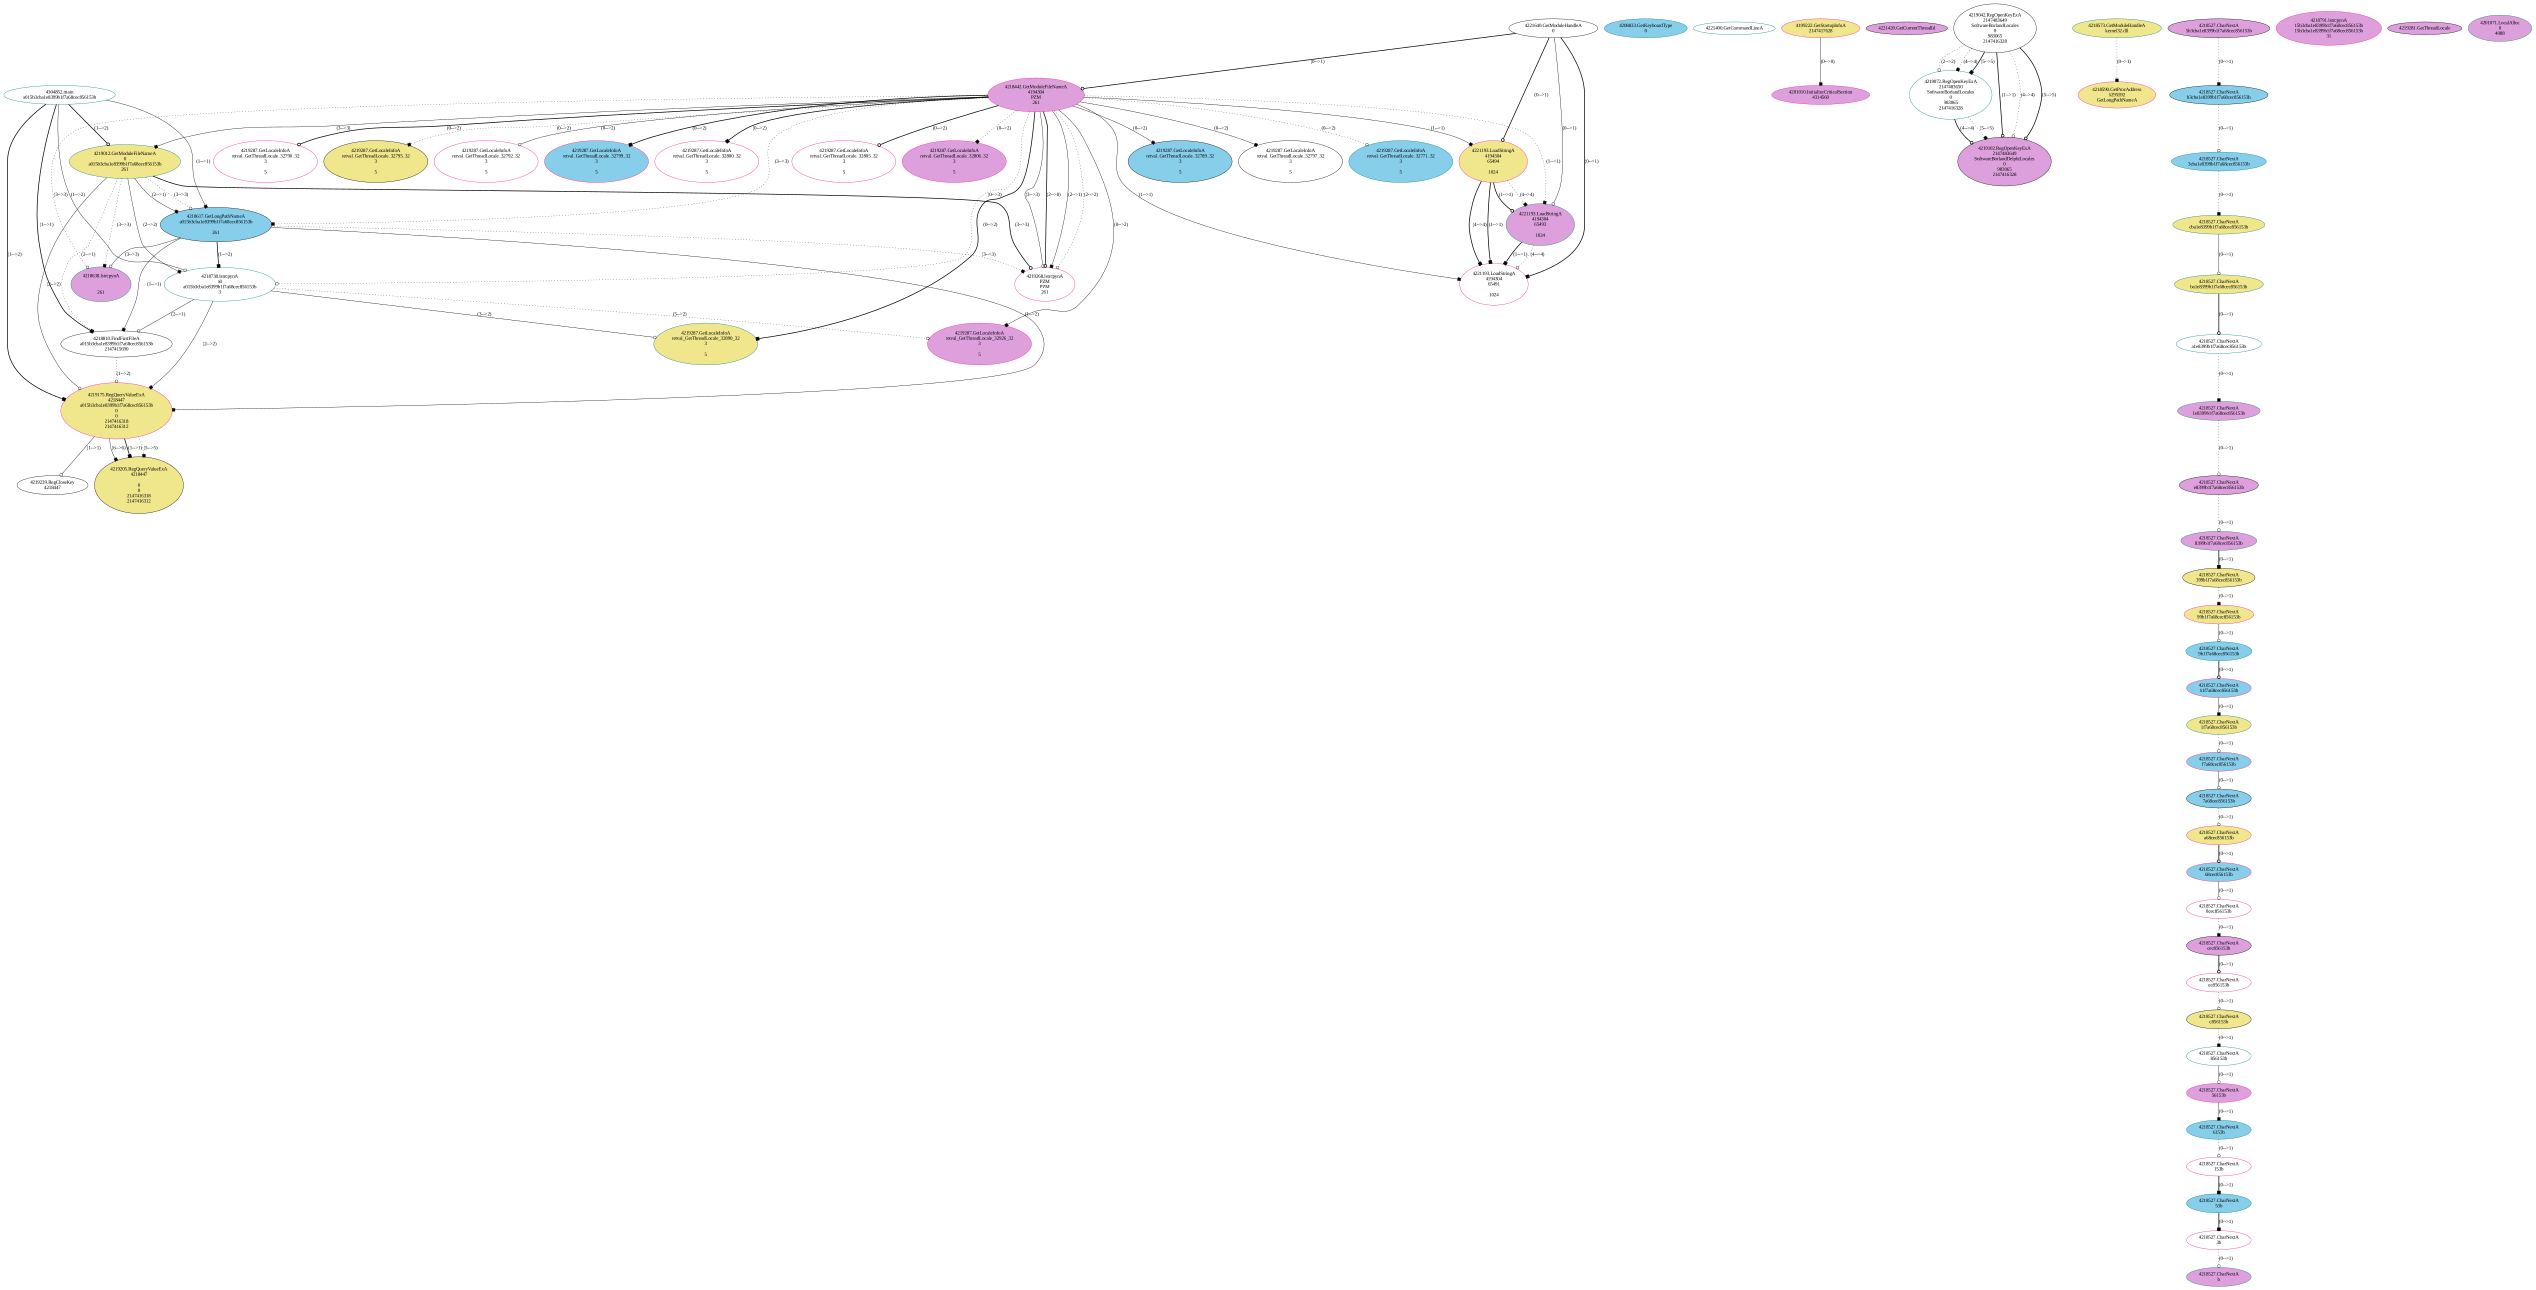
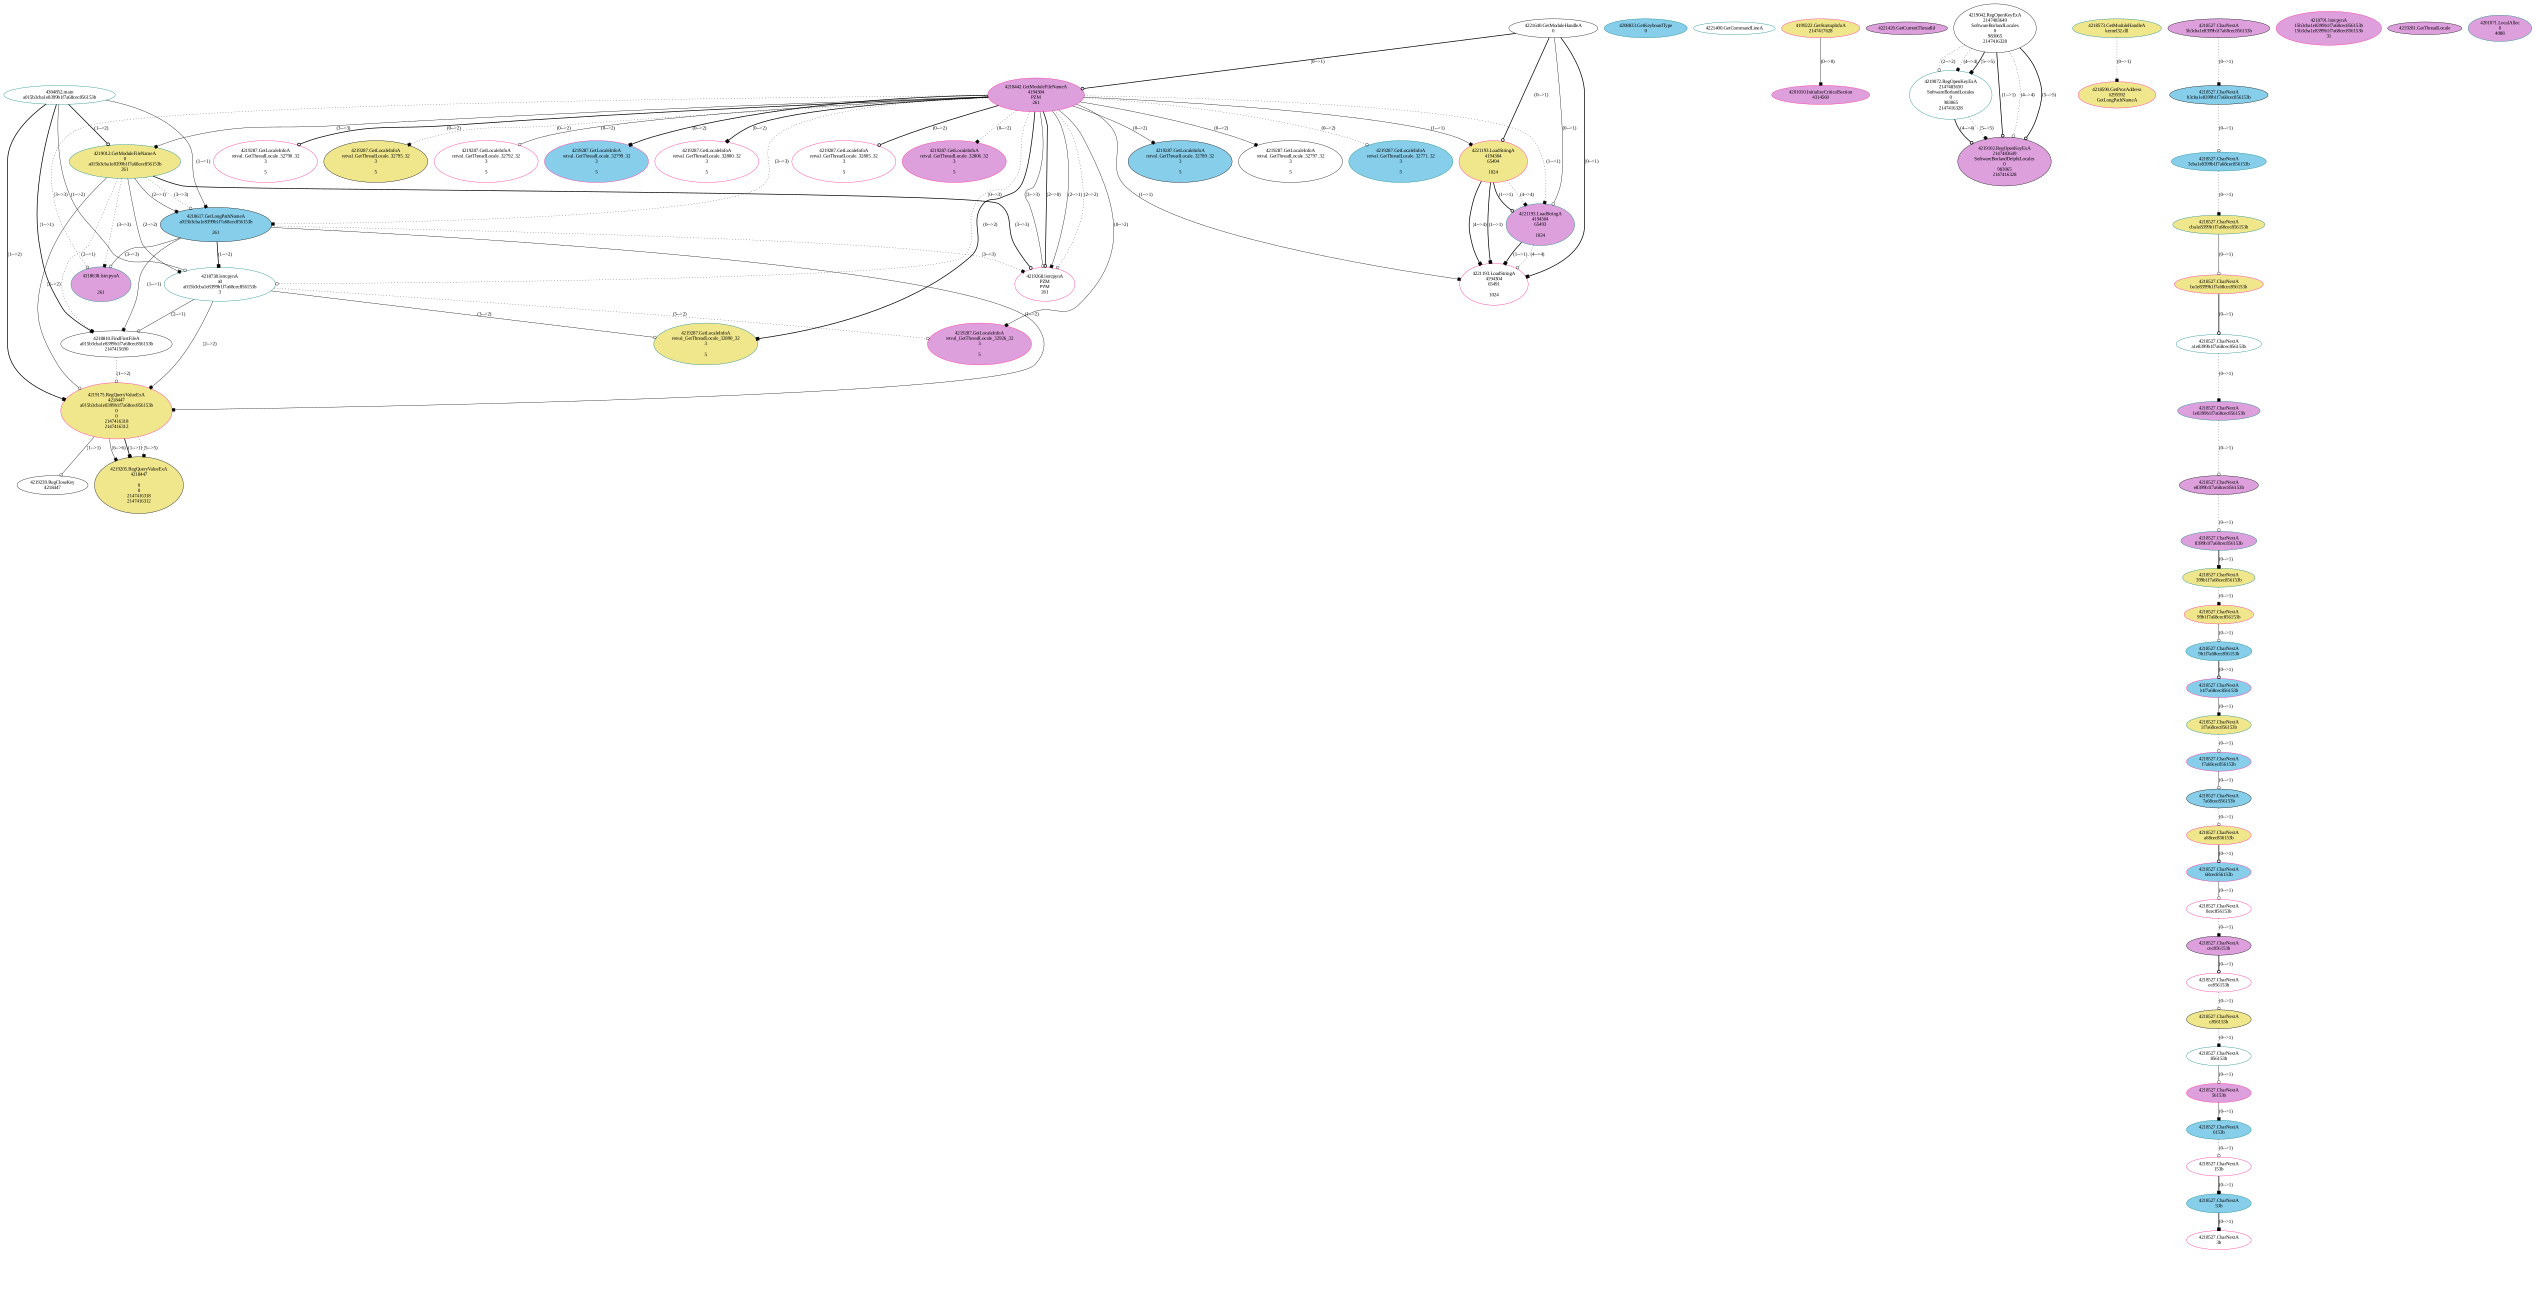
(2219, 284) -> (2219, 284)
(2219, 578) -> (2219, 578)
(2219, 1277) -> none
